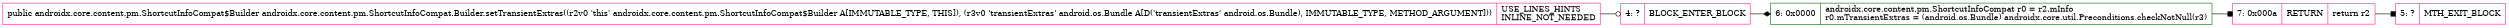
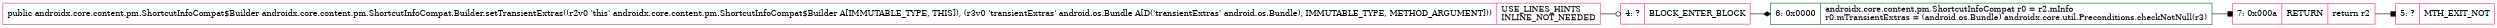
(2463, 14) -> (2457, 14)
